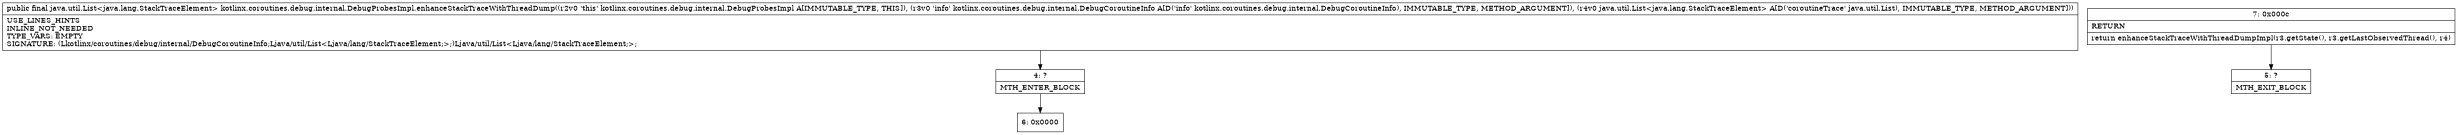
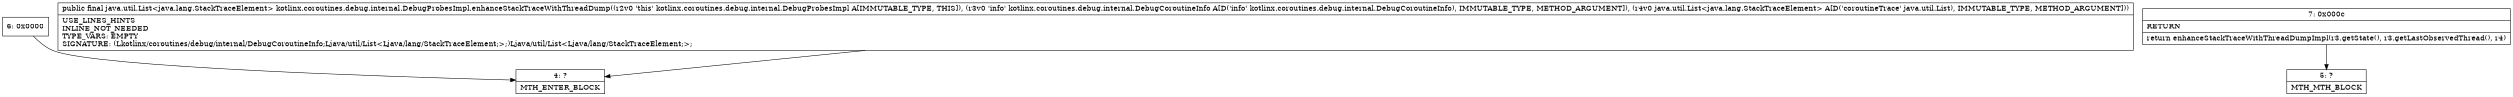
(2271, 87) -> (2326, 87)
(1040, 101) -> (269, 71)
